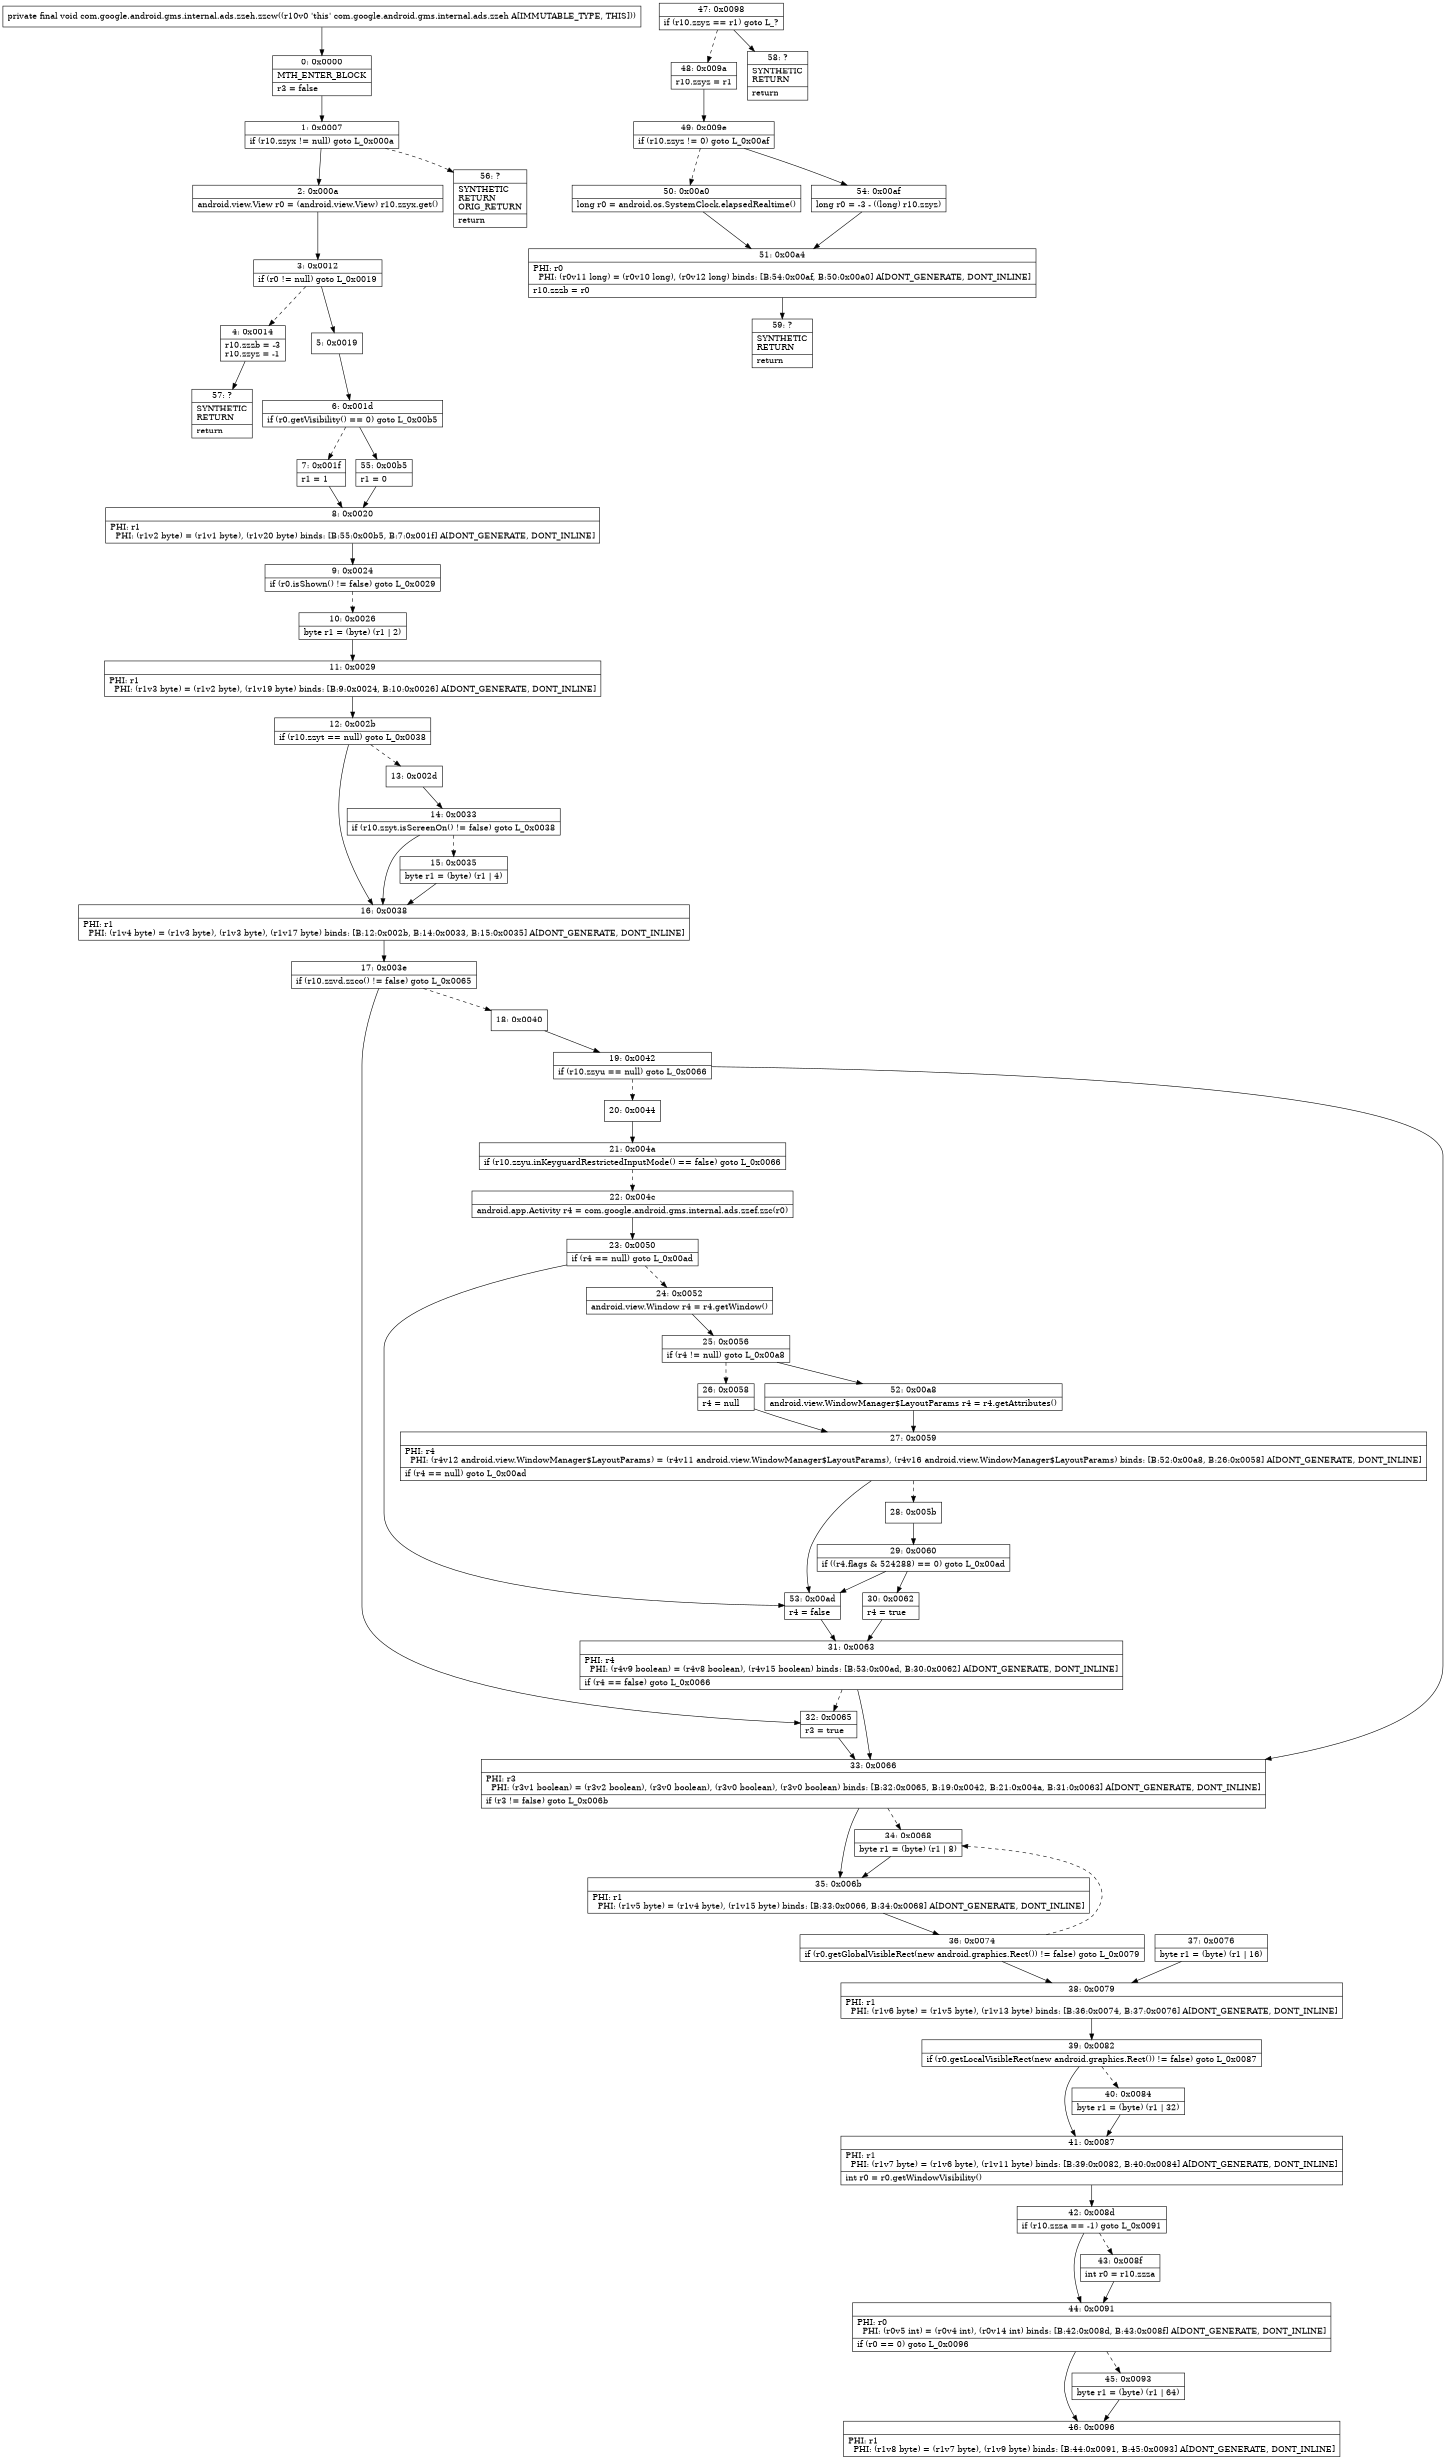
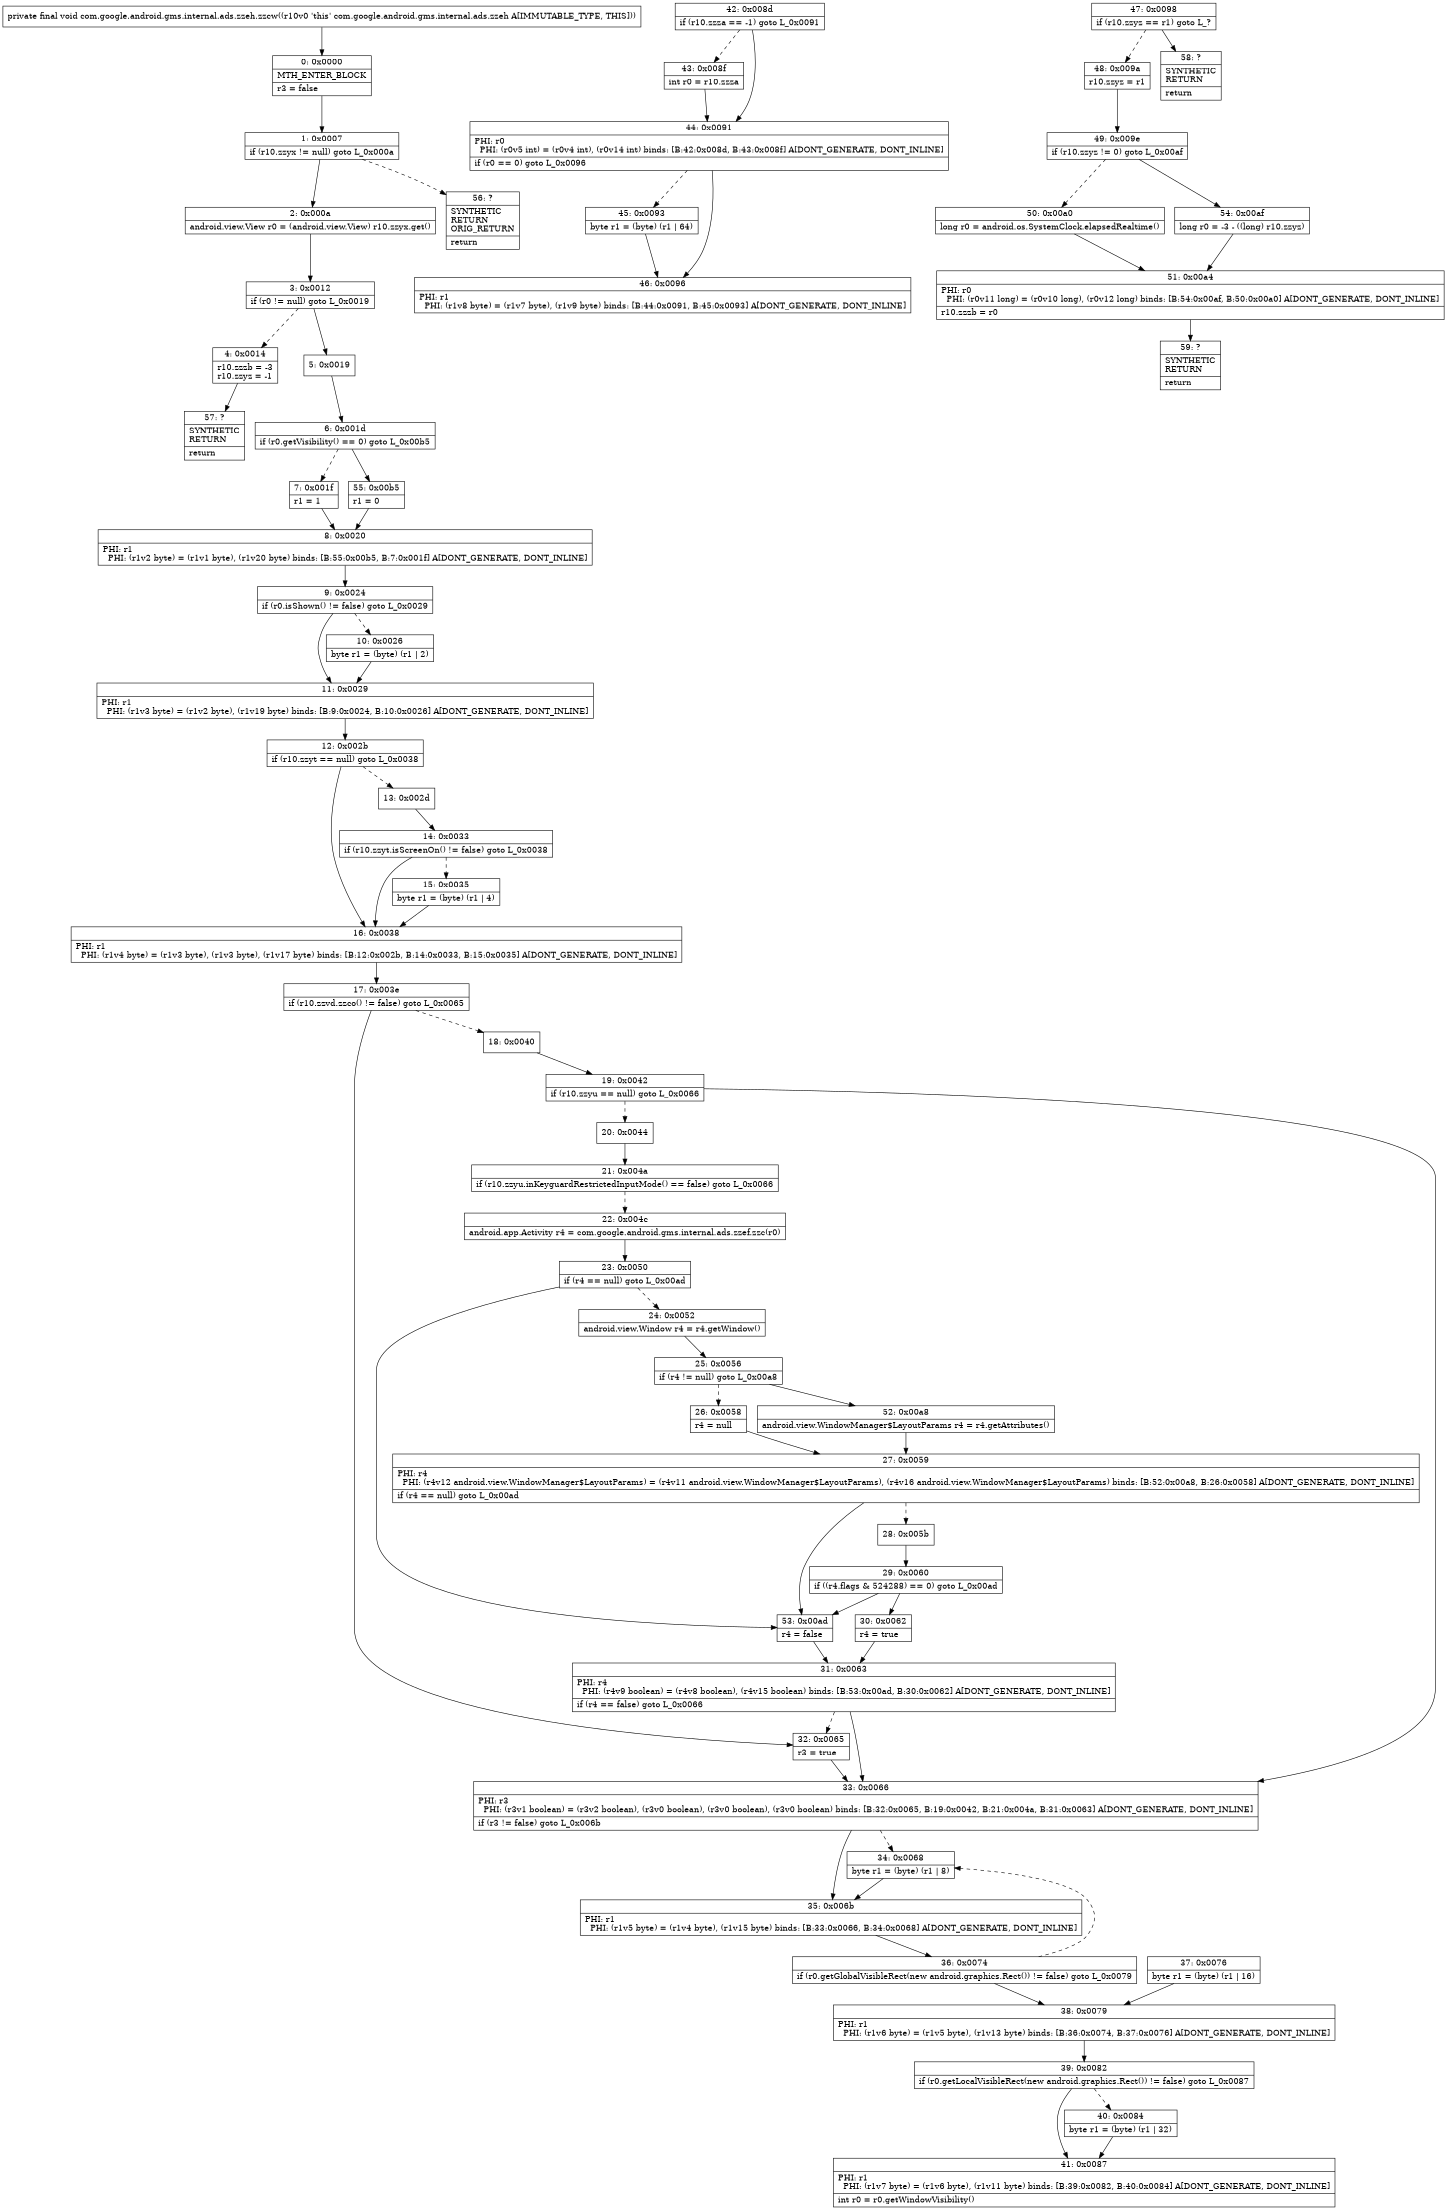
none -> (318, 645)
(1092, 2193) -> none
